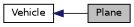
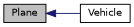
(76, 13) -> (68, 13)
